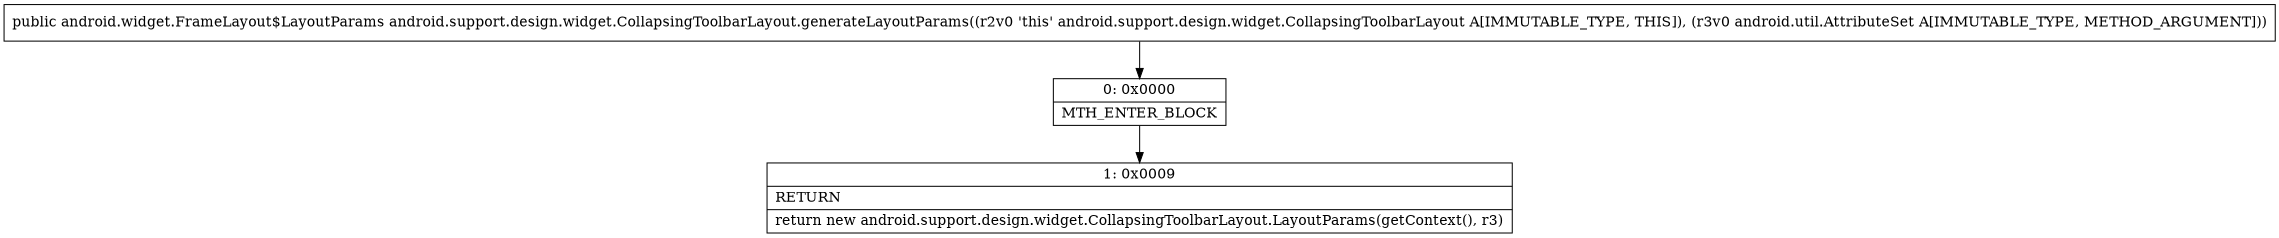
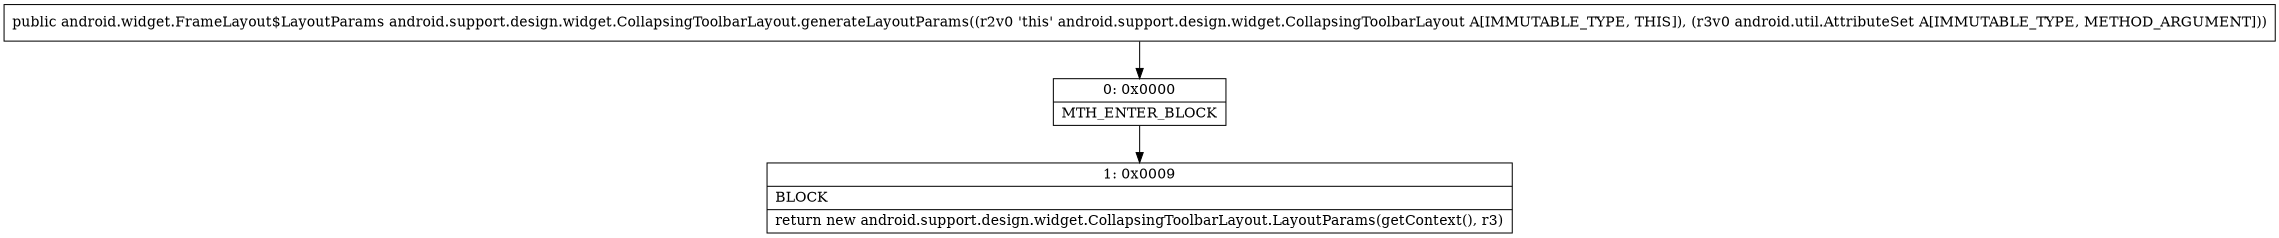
(808, 197) -> (802, 197)
